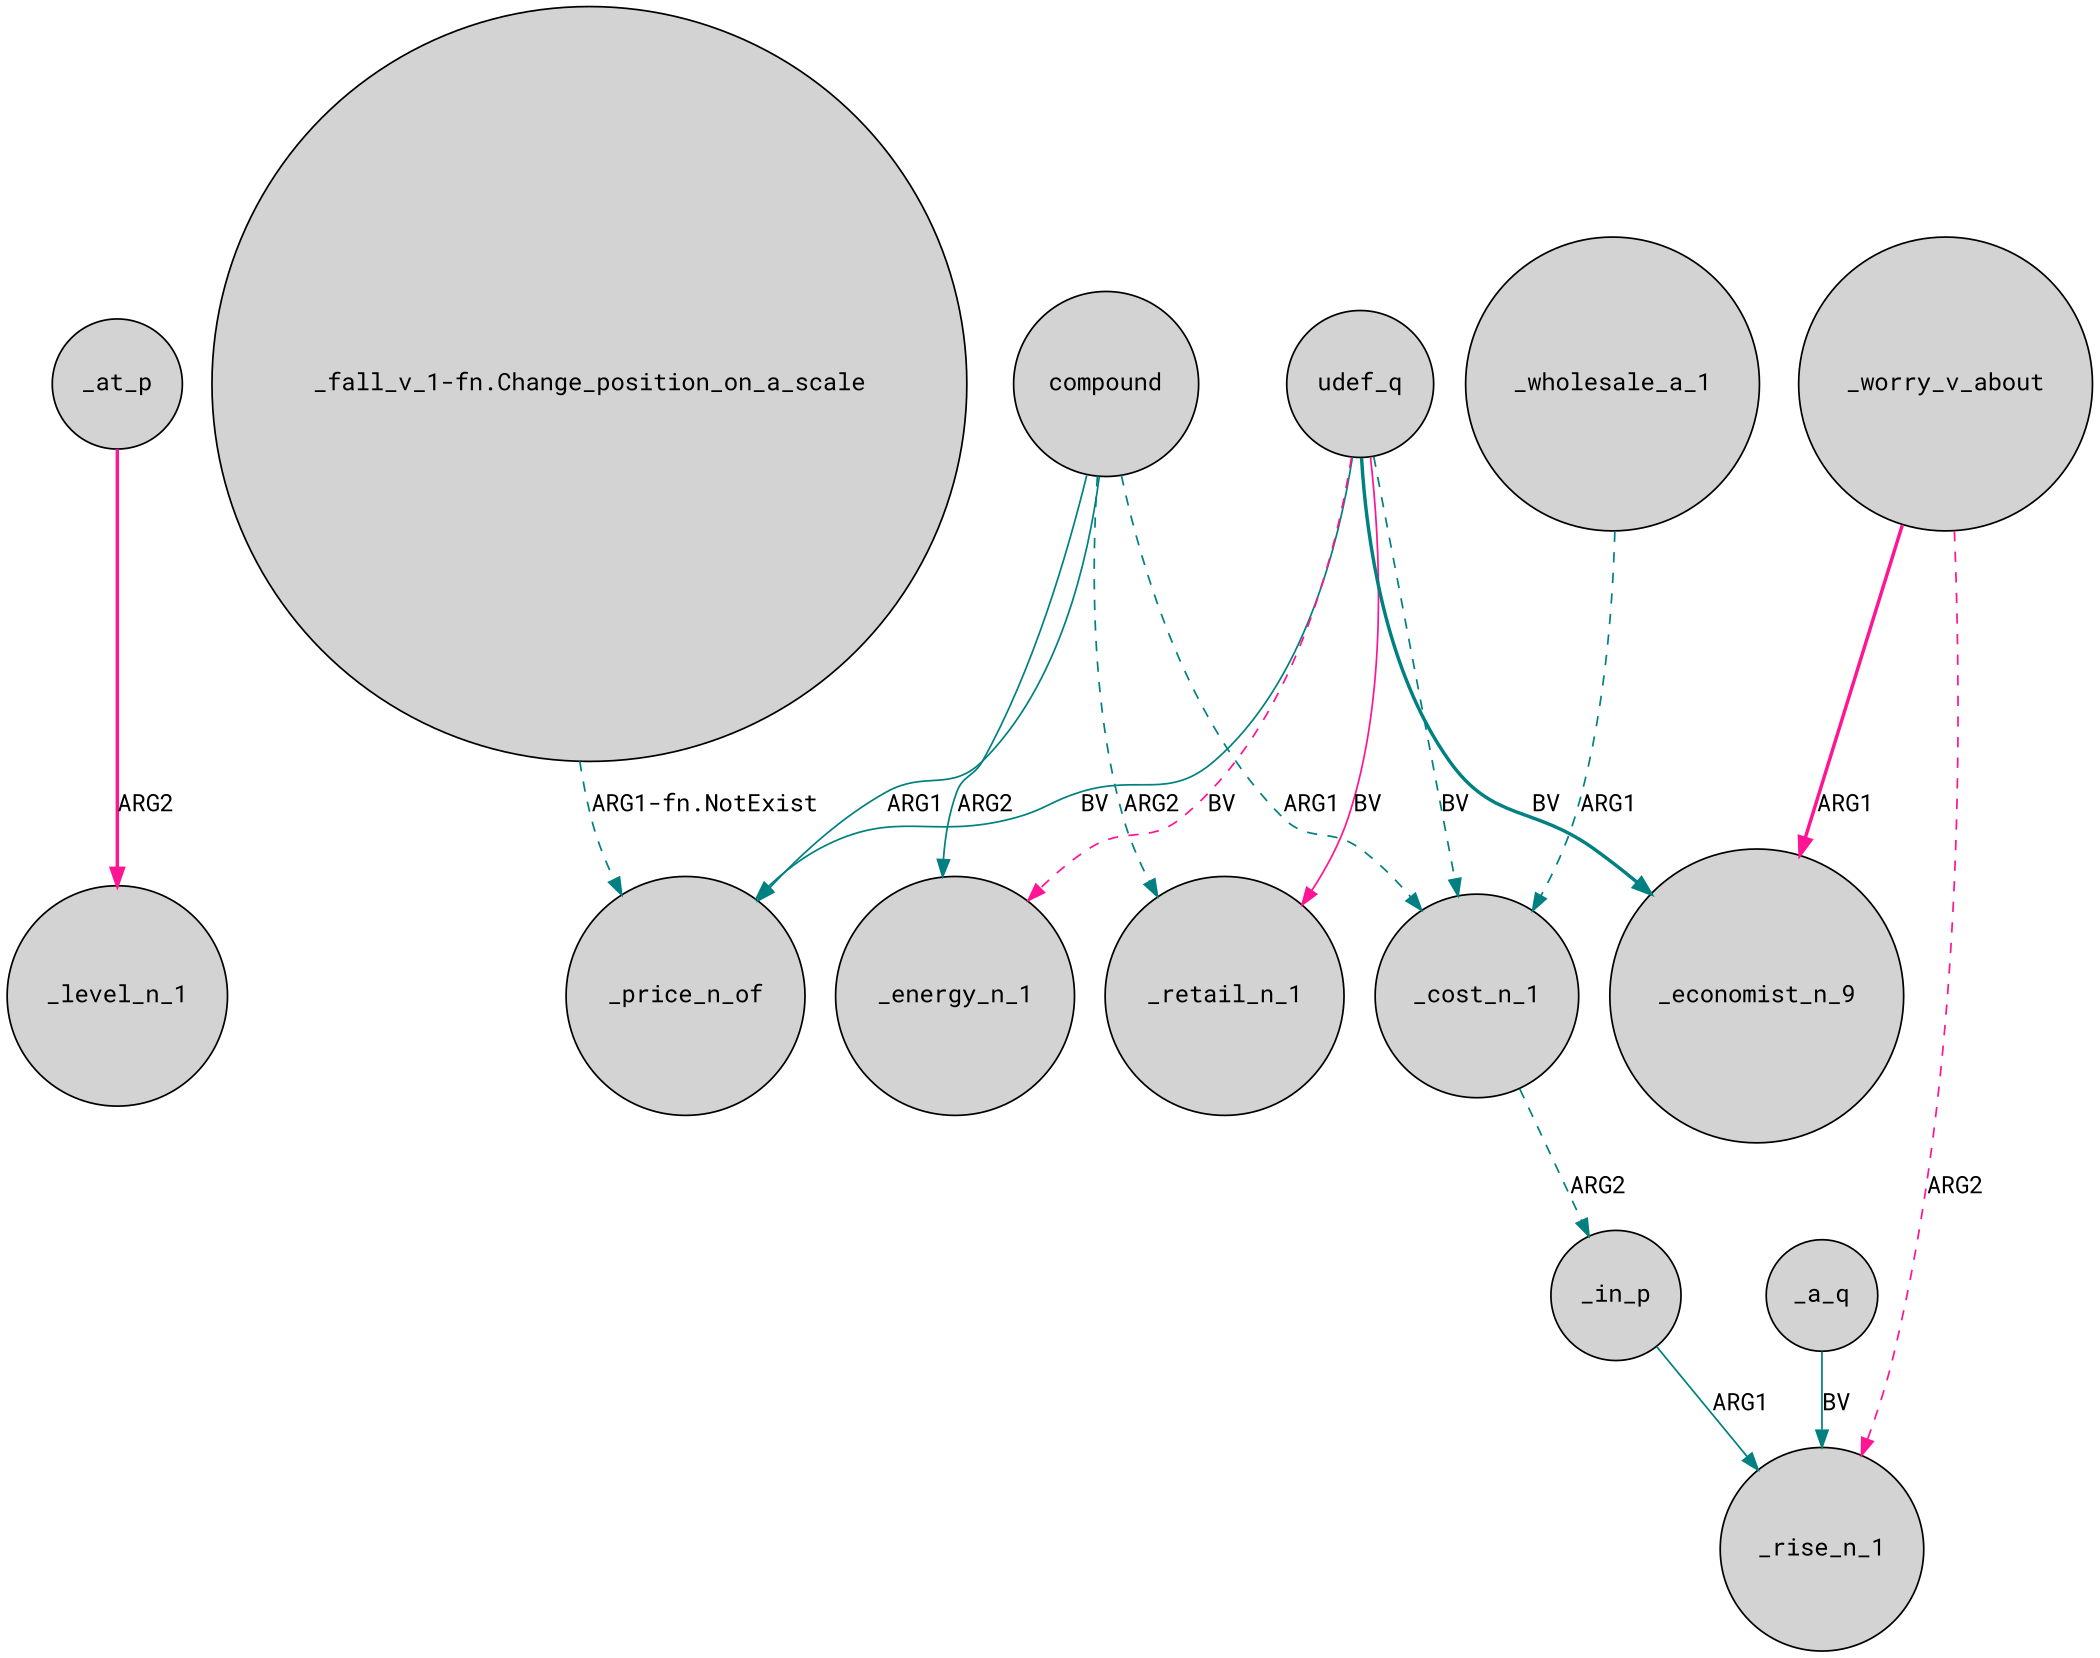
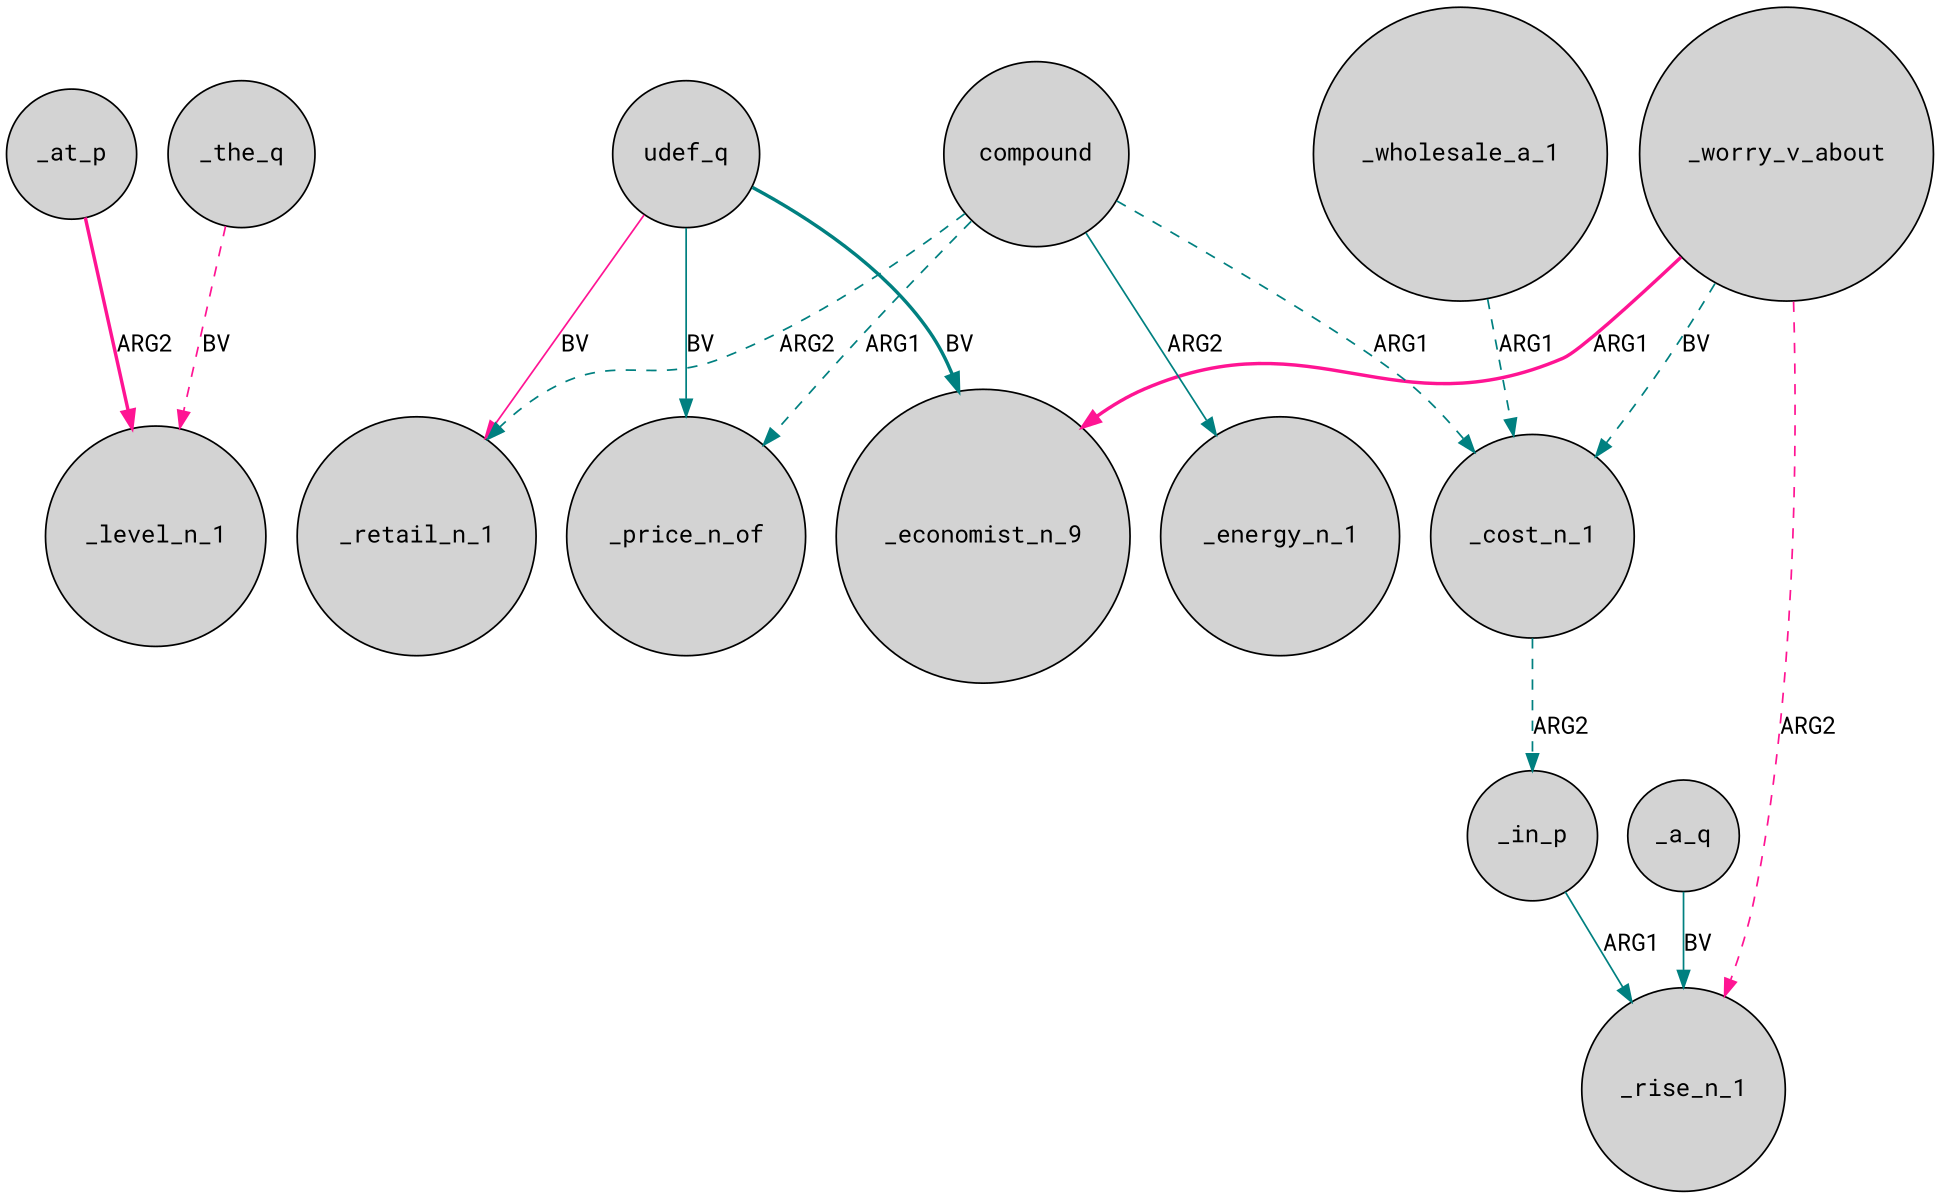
none -> (242, 154)
(589, 384) -> none
(1414, 668) -> (1663, 365)
(1018, 716) -> (872, 325)
(1253, 737) -> none
